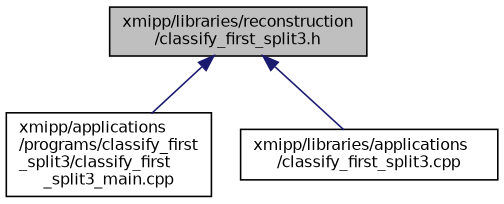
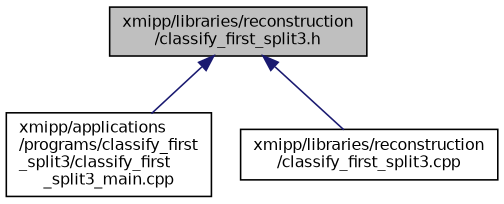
(369, 155) -> (369, 155)
